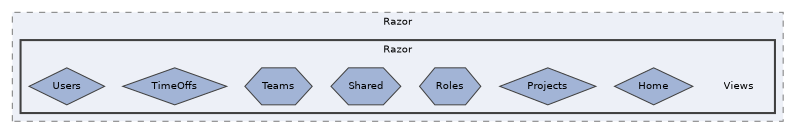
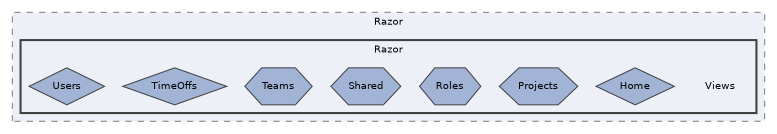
(548, 86) -> (539, 86)
